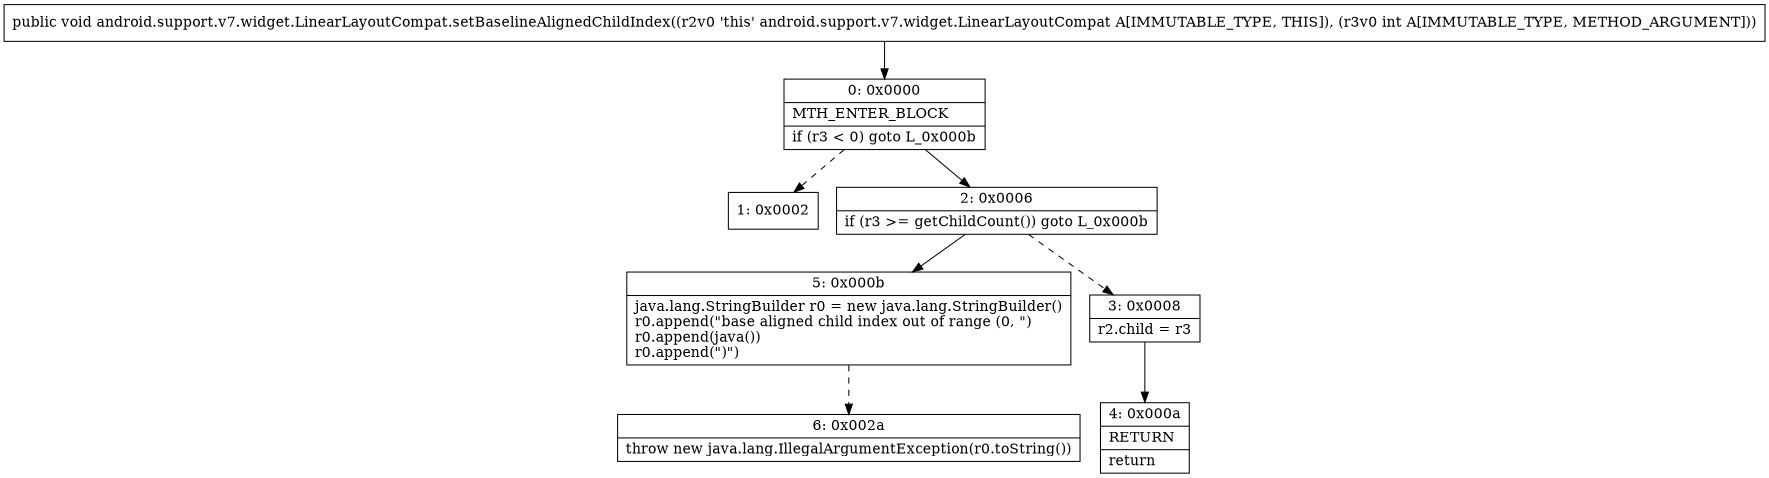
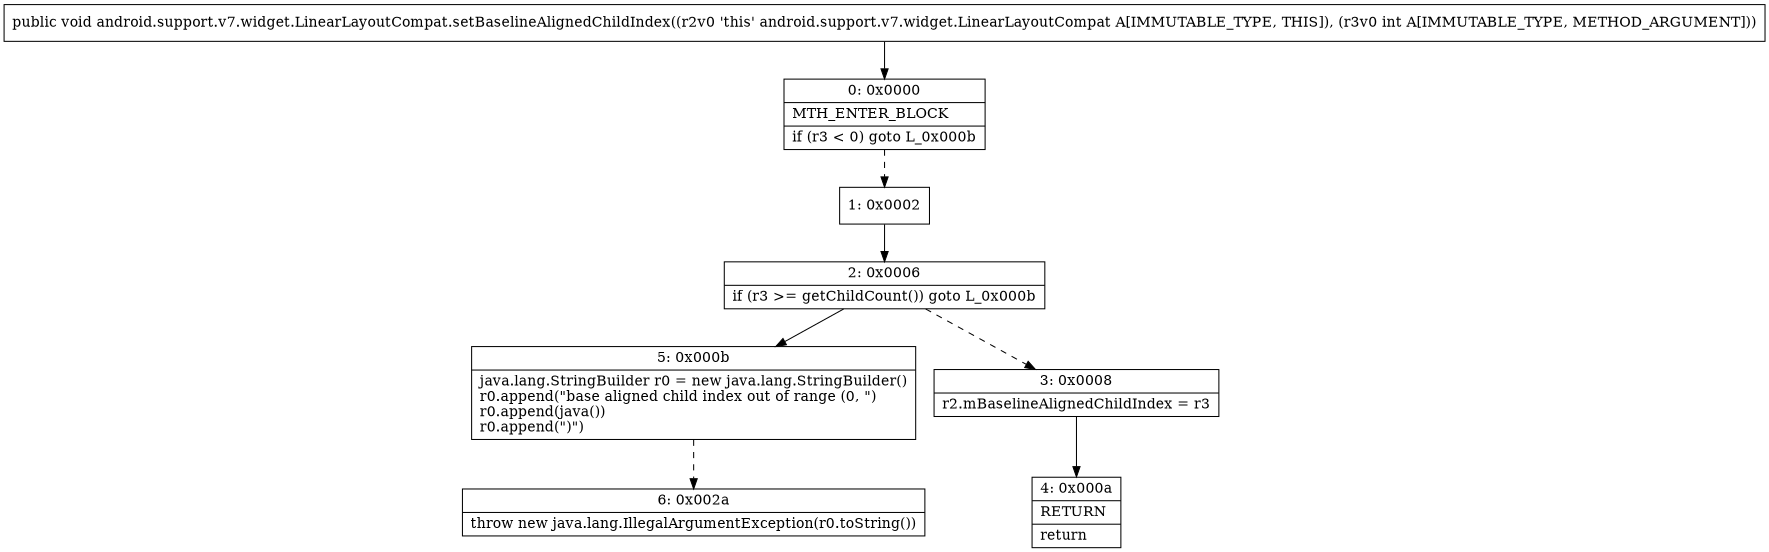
(944, 165) -> (885, 238)
(1145, 330) -> (1076, 404)
